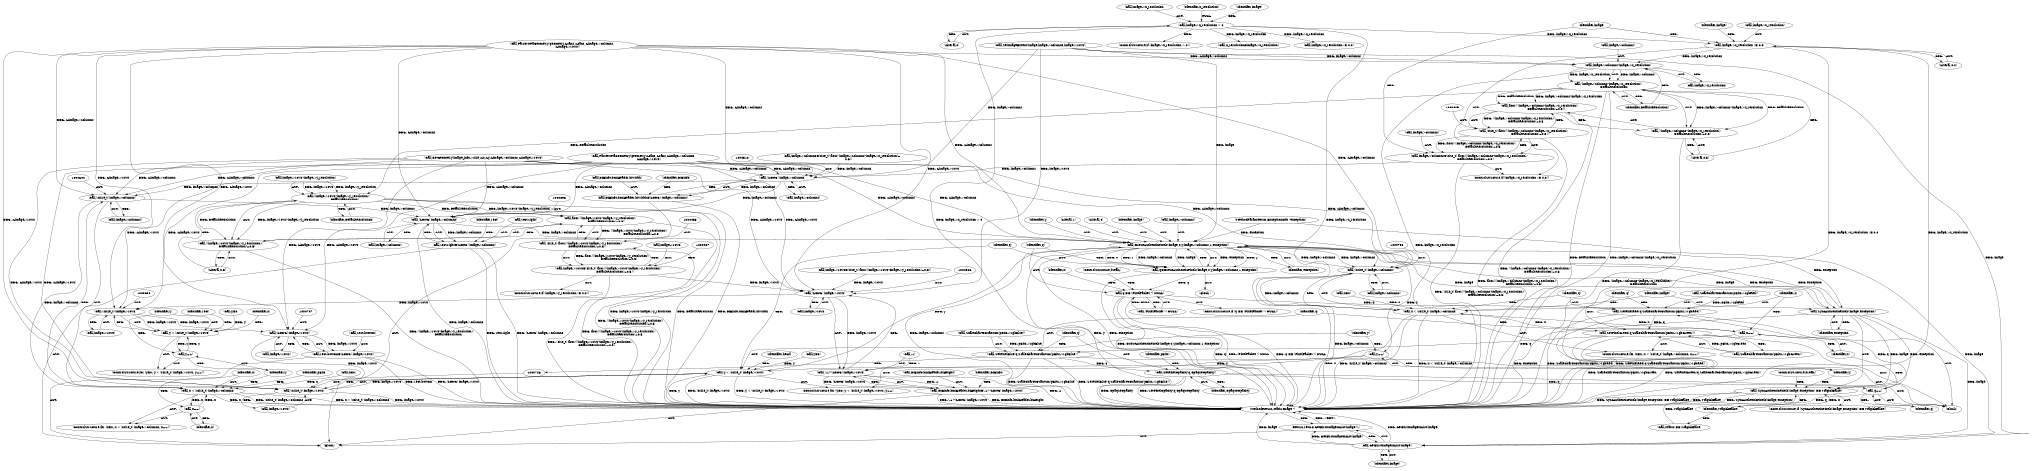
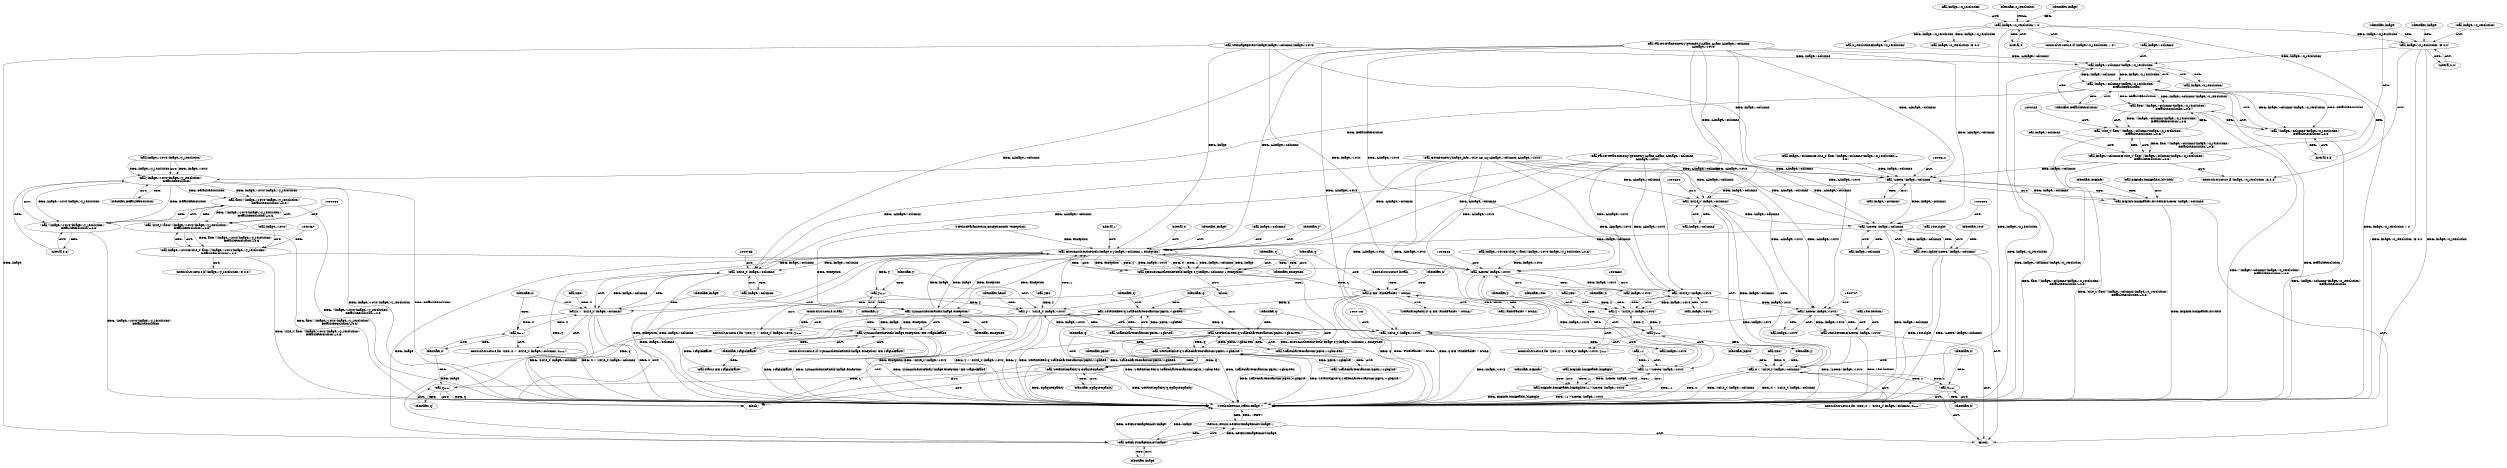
(1188, 34) -> (2055, 34)
(1241, 312) -> (1436, 312)
none -> (1127, 321)
(778, 366) -> (1300, 356)
(1835, 400) -> (841, 342)
